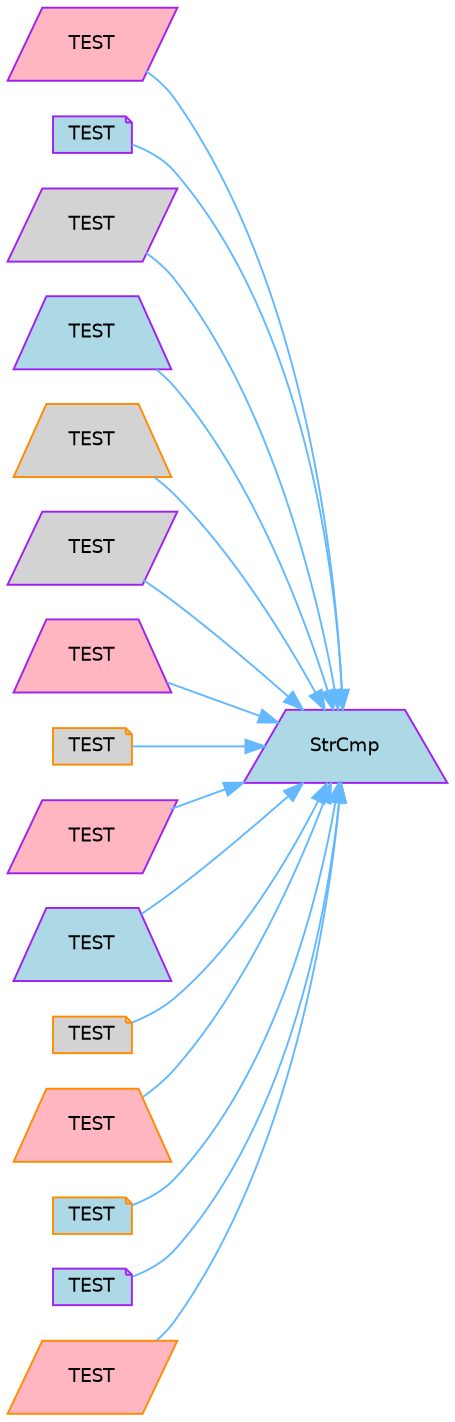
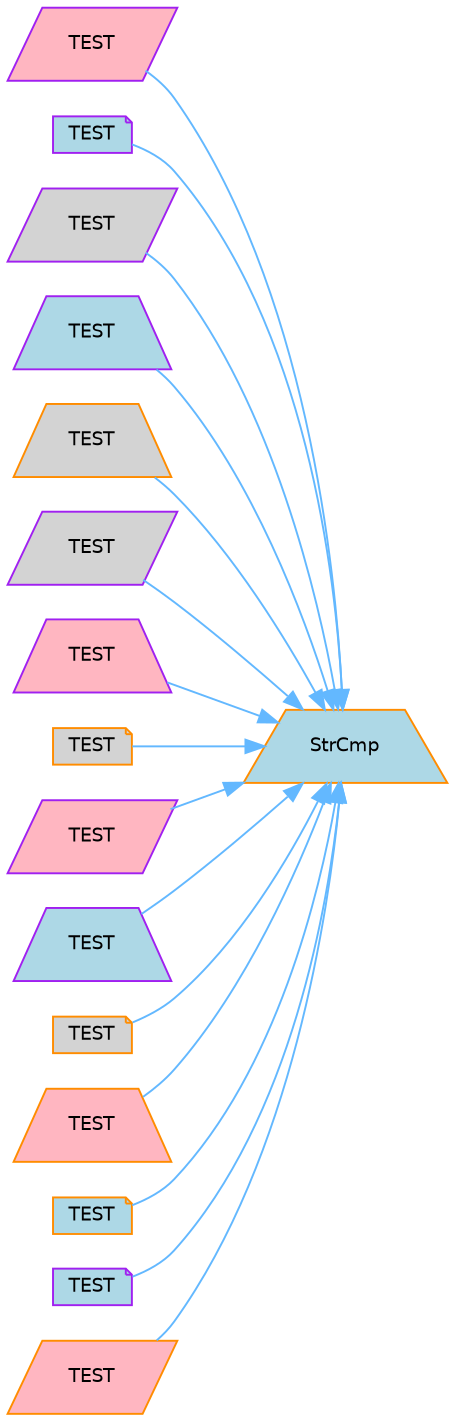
(345, 746) -> (345, 746)
